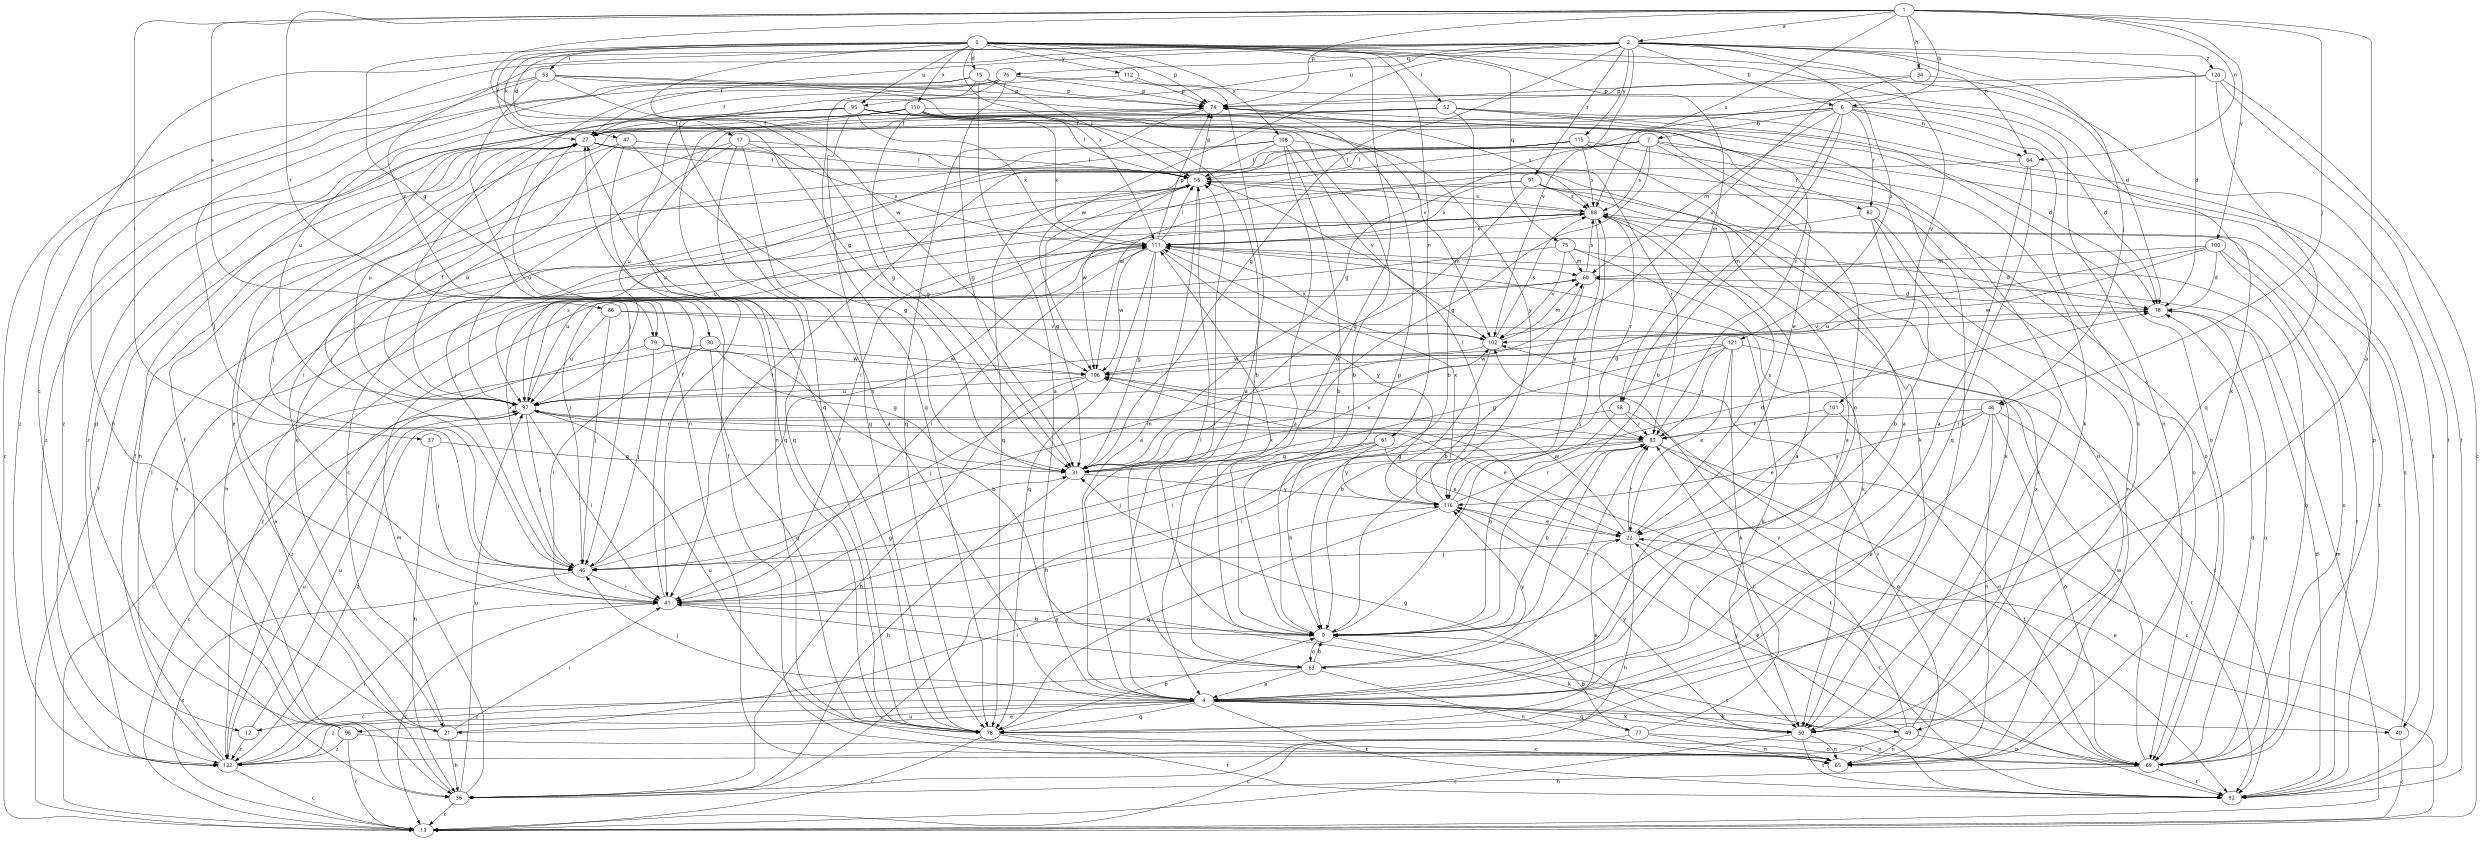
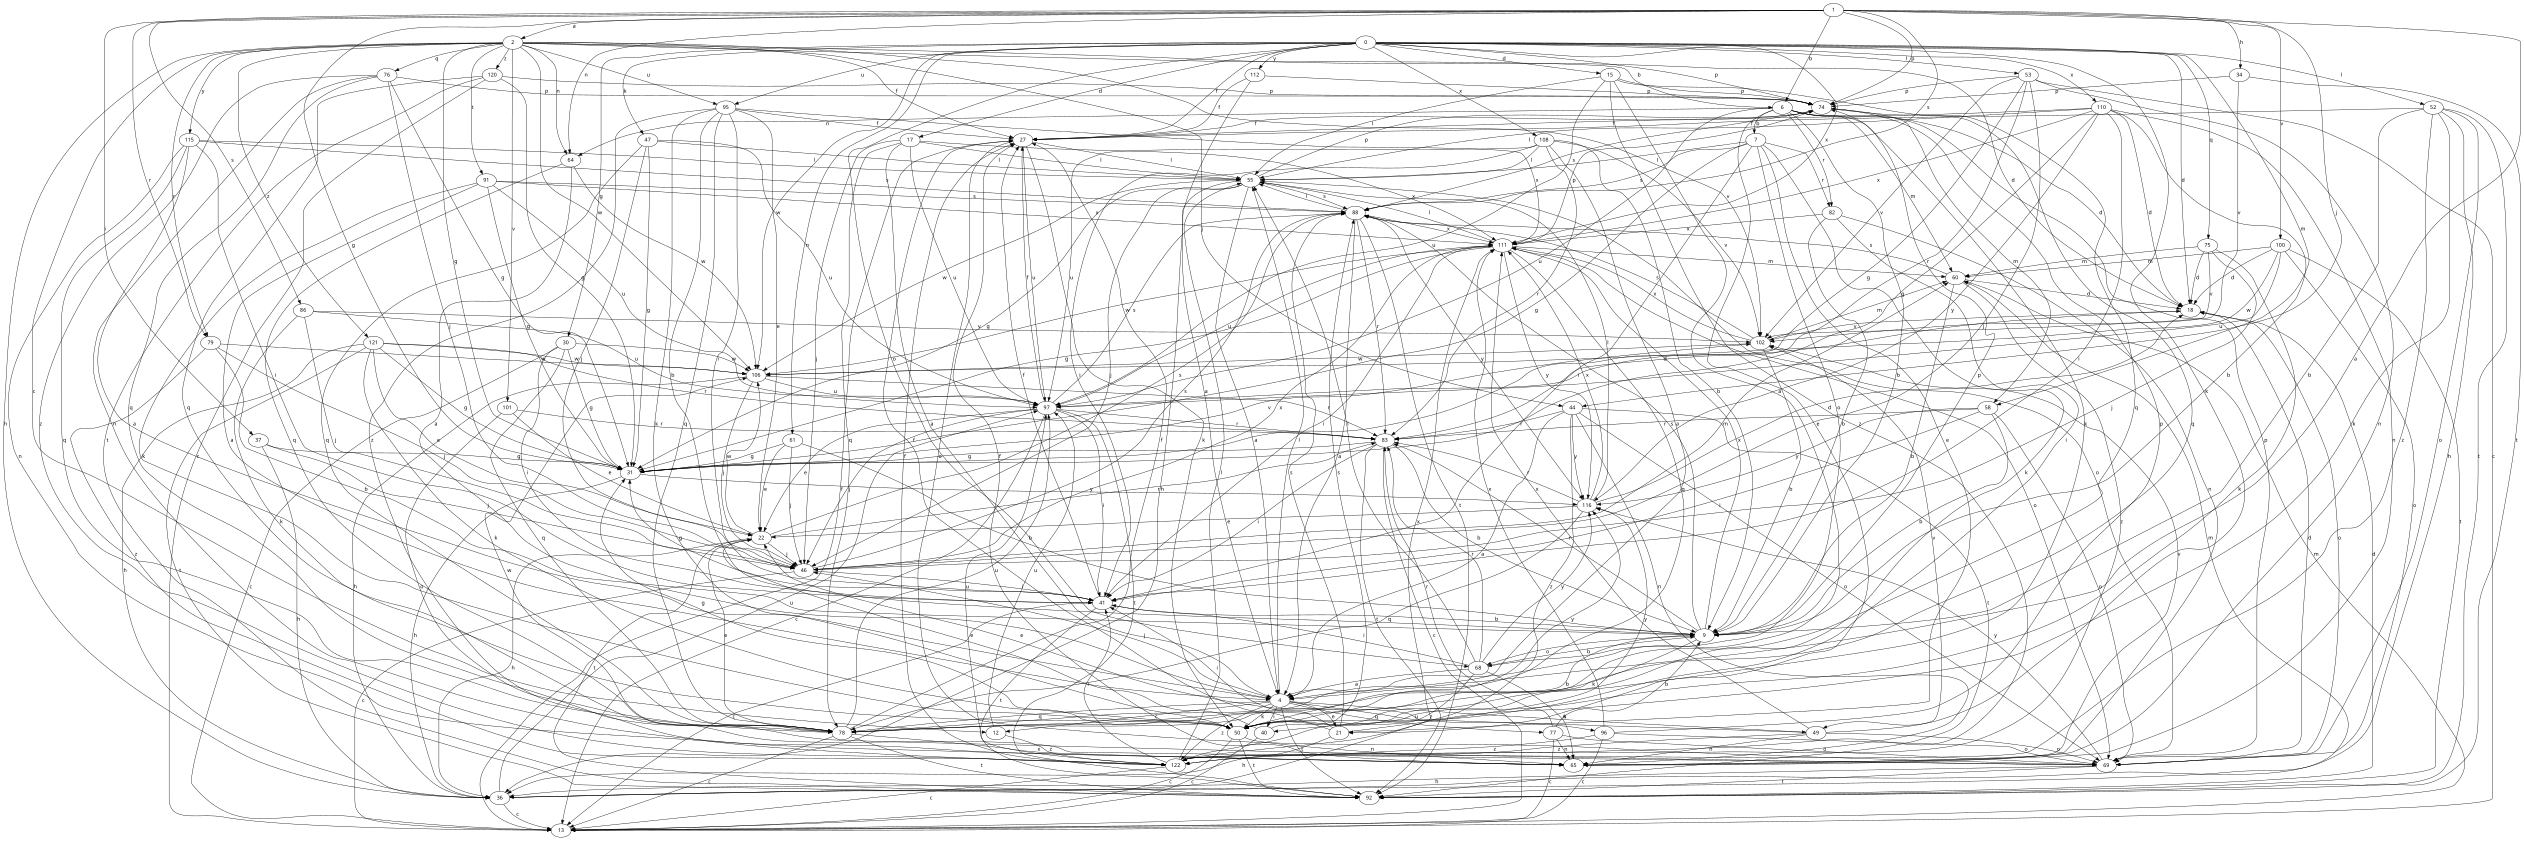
(2100, 187) -> (2237, 368)
(1360, 495) -> (1790, 457)
(1312, 668) -> (1478, 668)
